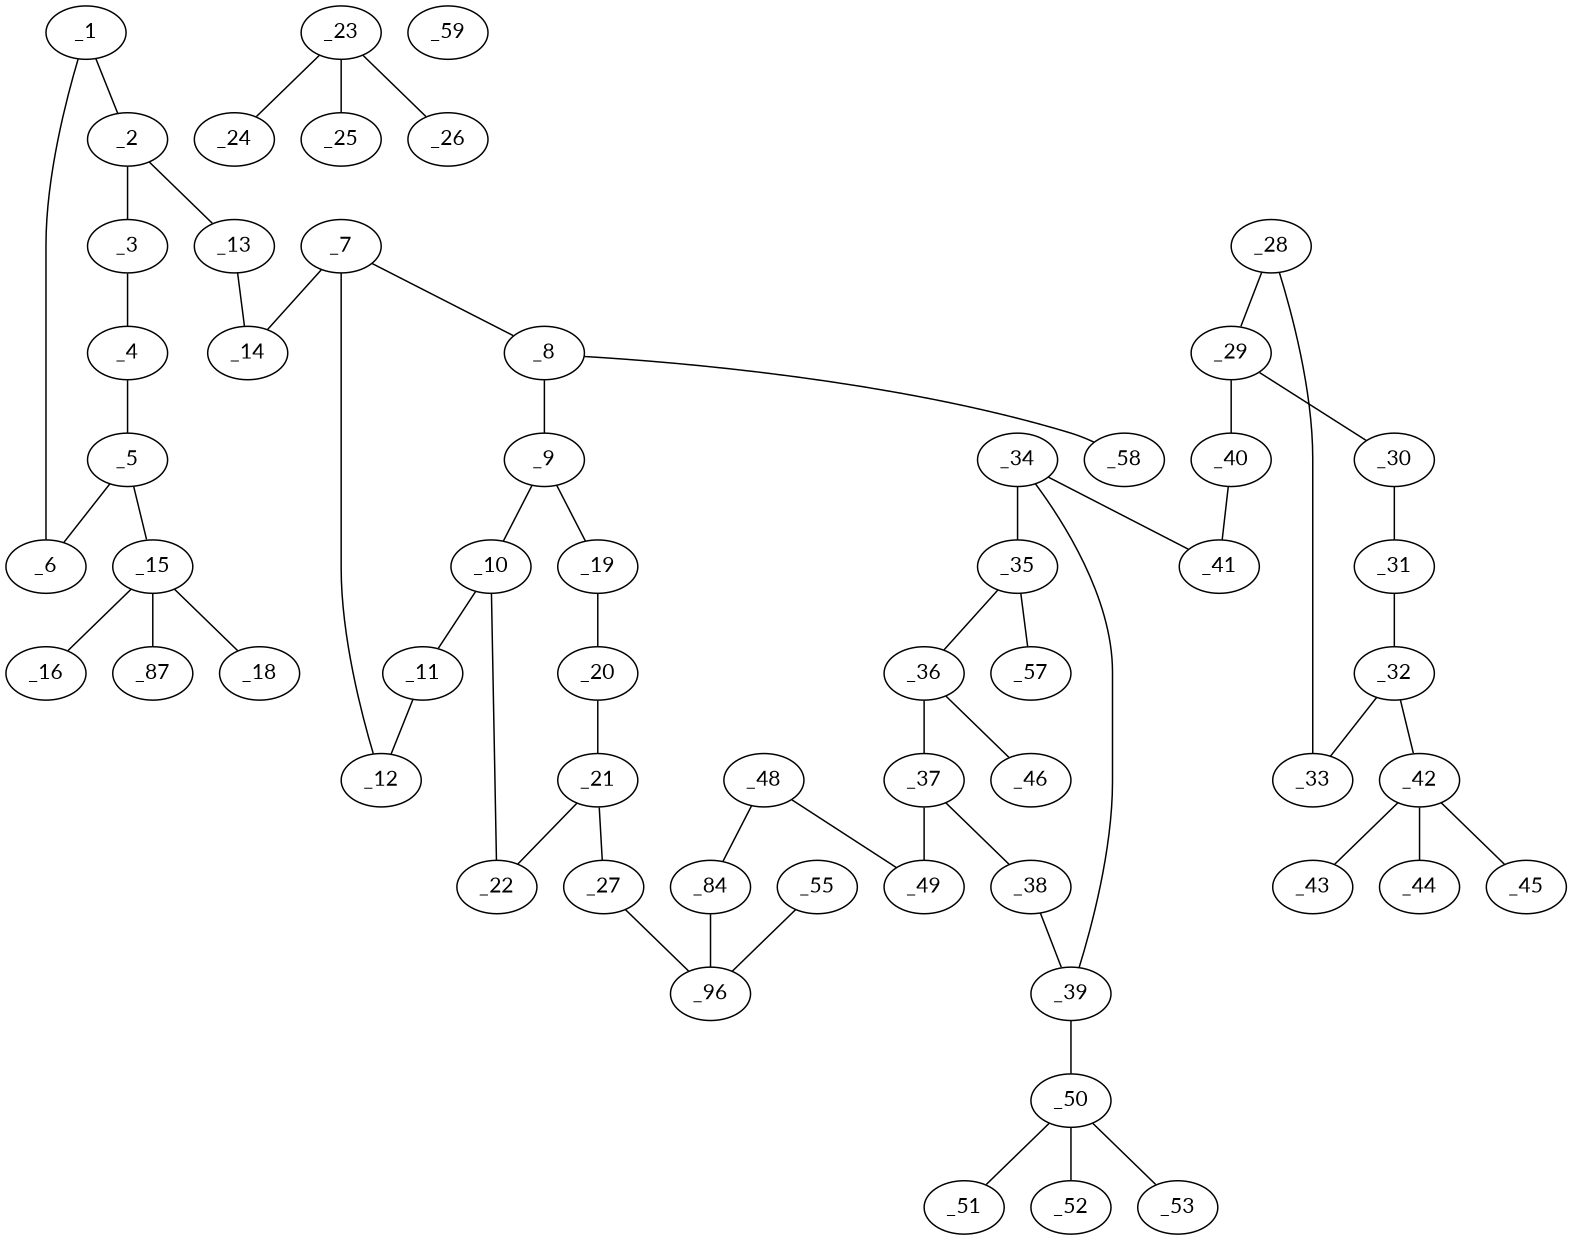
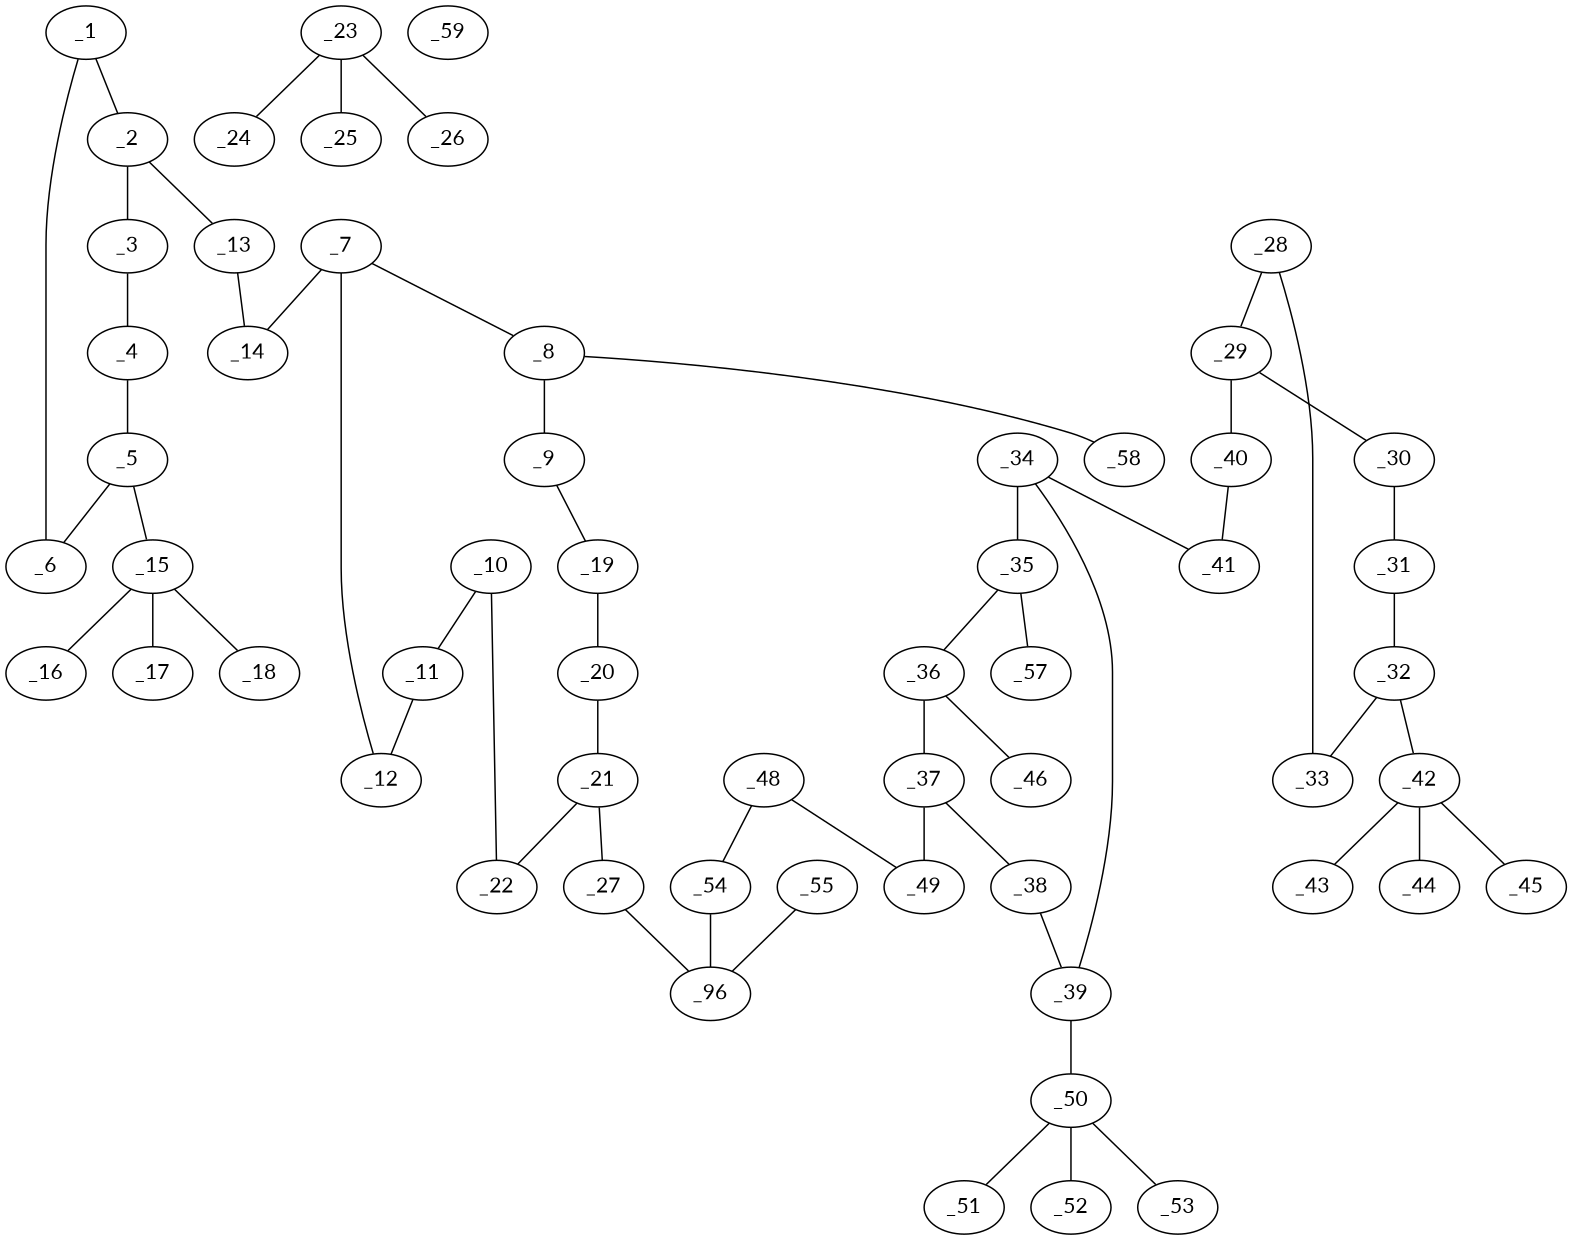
(518, 513) -> none
(153, 673) -> (153, 673)
(711, 887) -> (711, 887)
